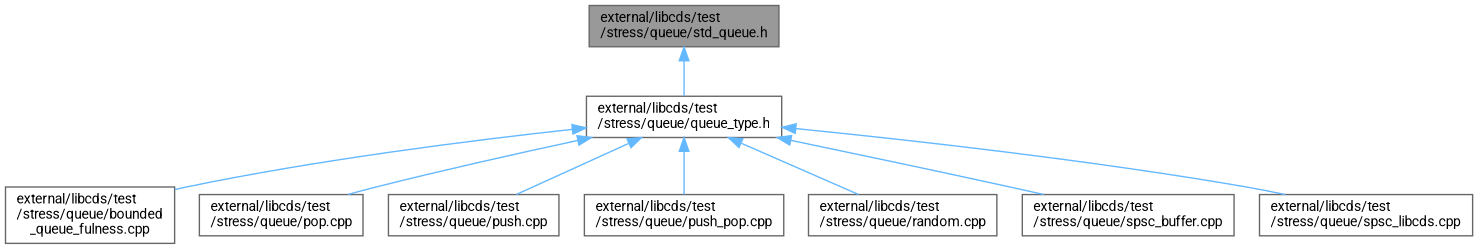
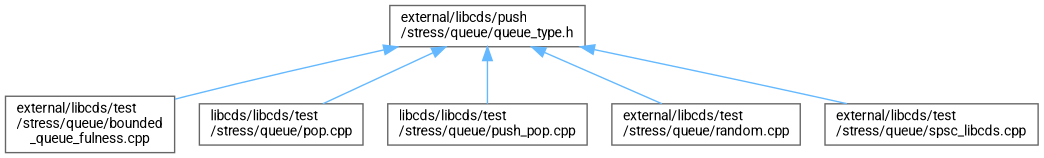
(684, 26) -> none
(684, 117) -> (487, 26)
(281, 215) -> (281, 124)
(474, 215) -> none
(684, 215) -> (487, 124)
(1128, 215) -> none
